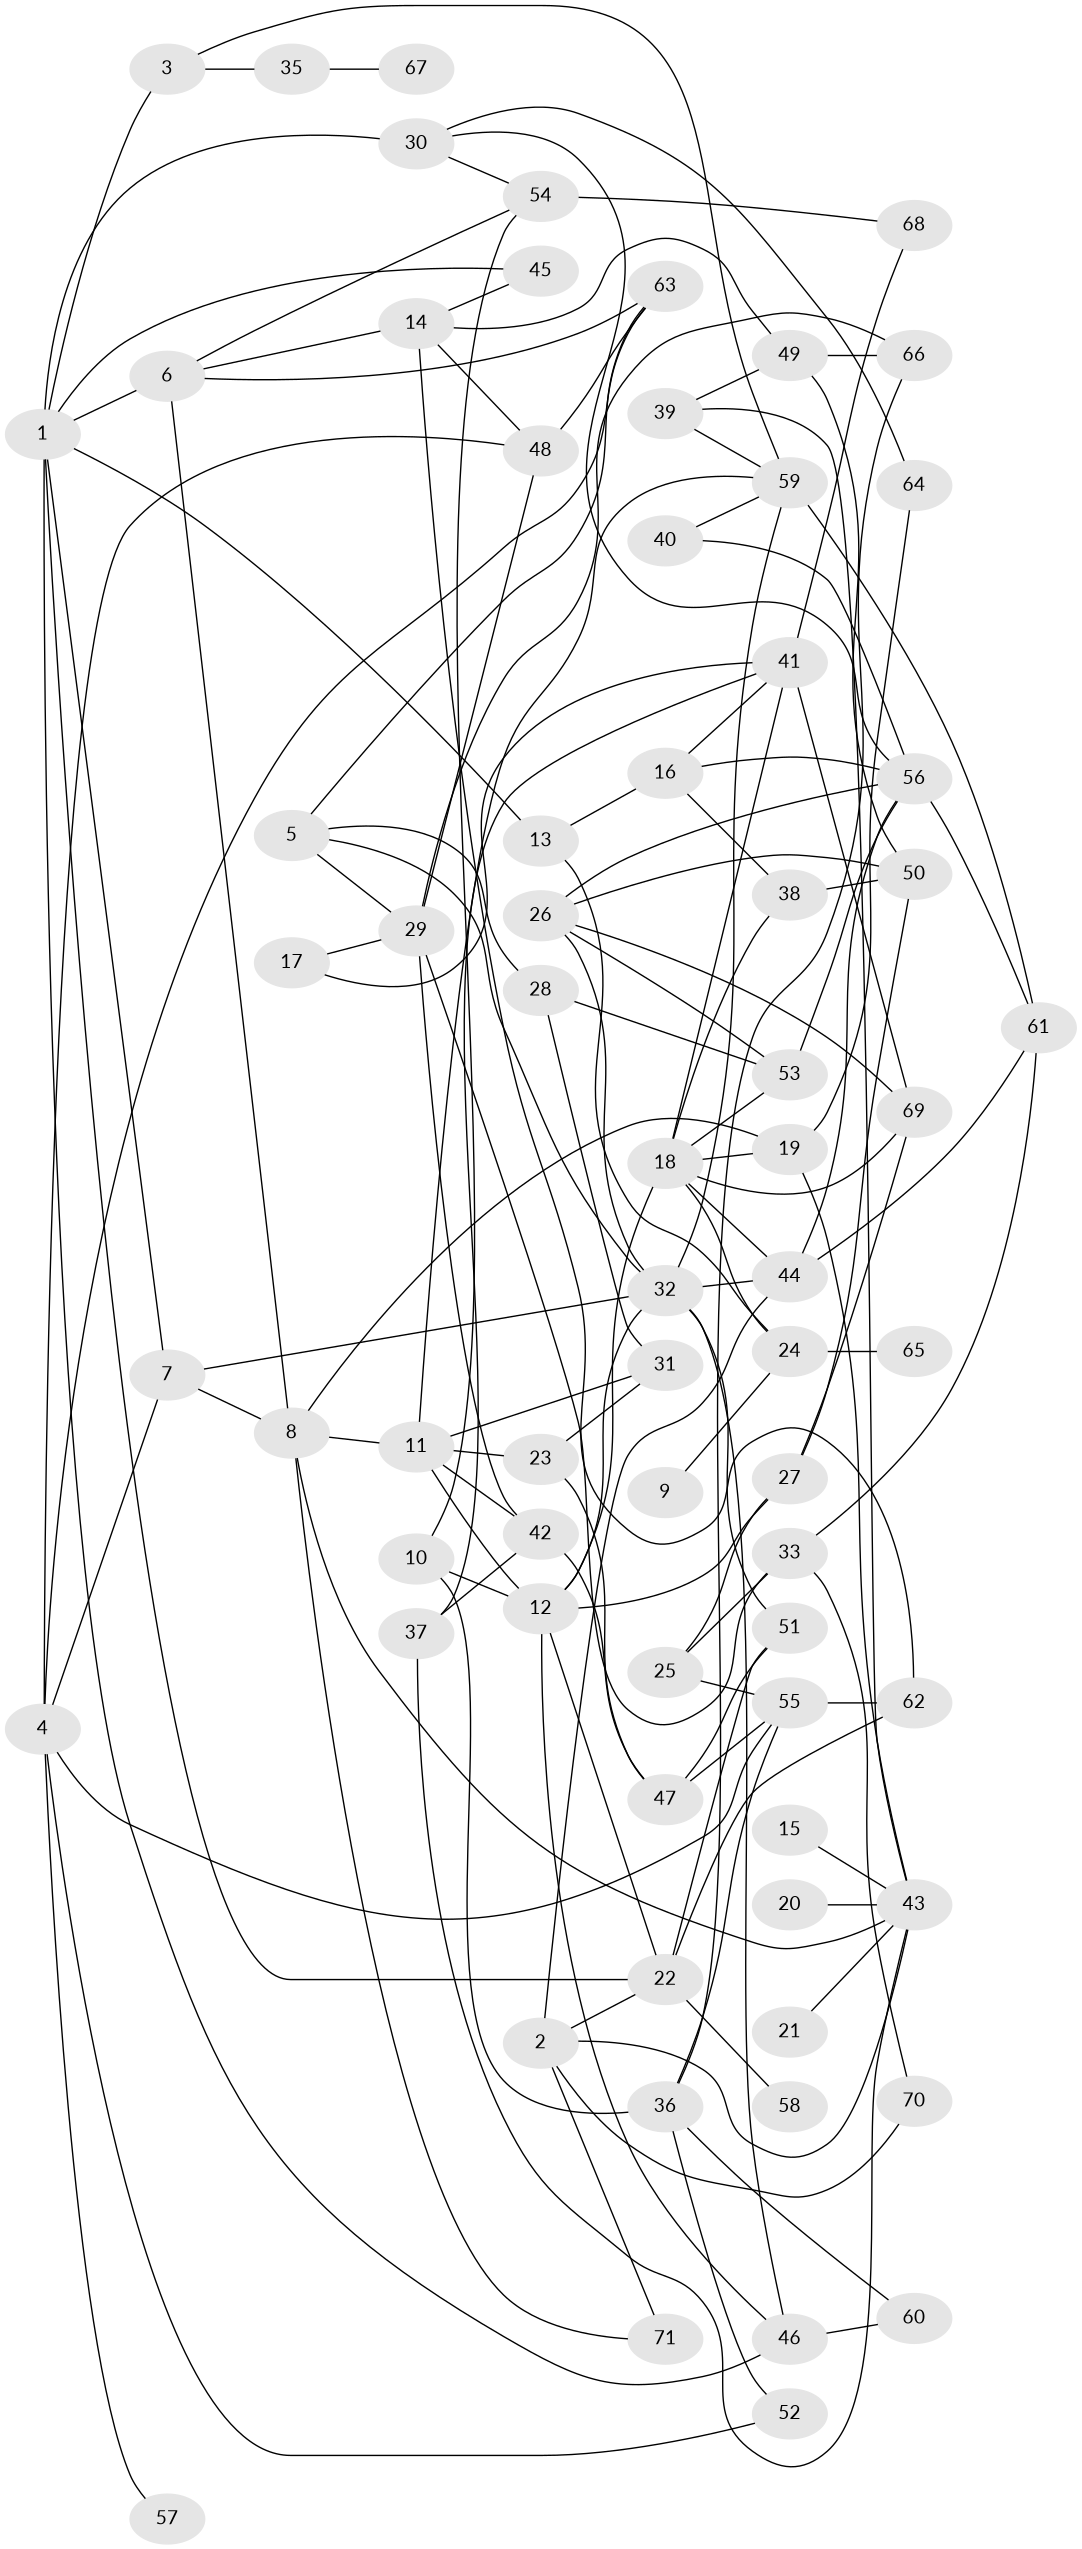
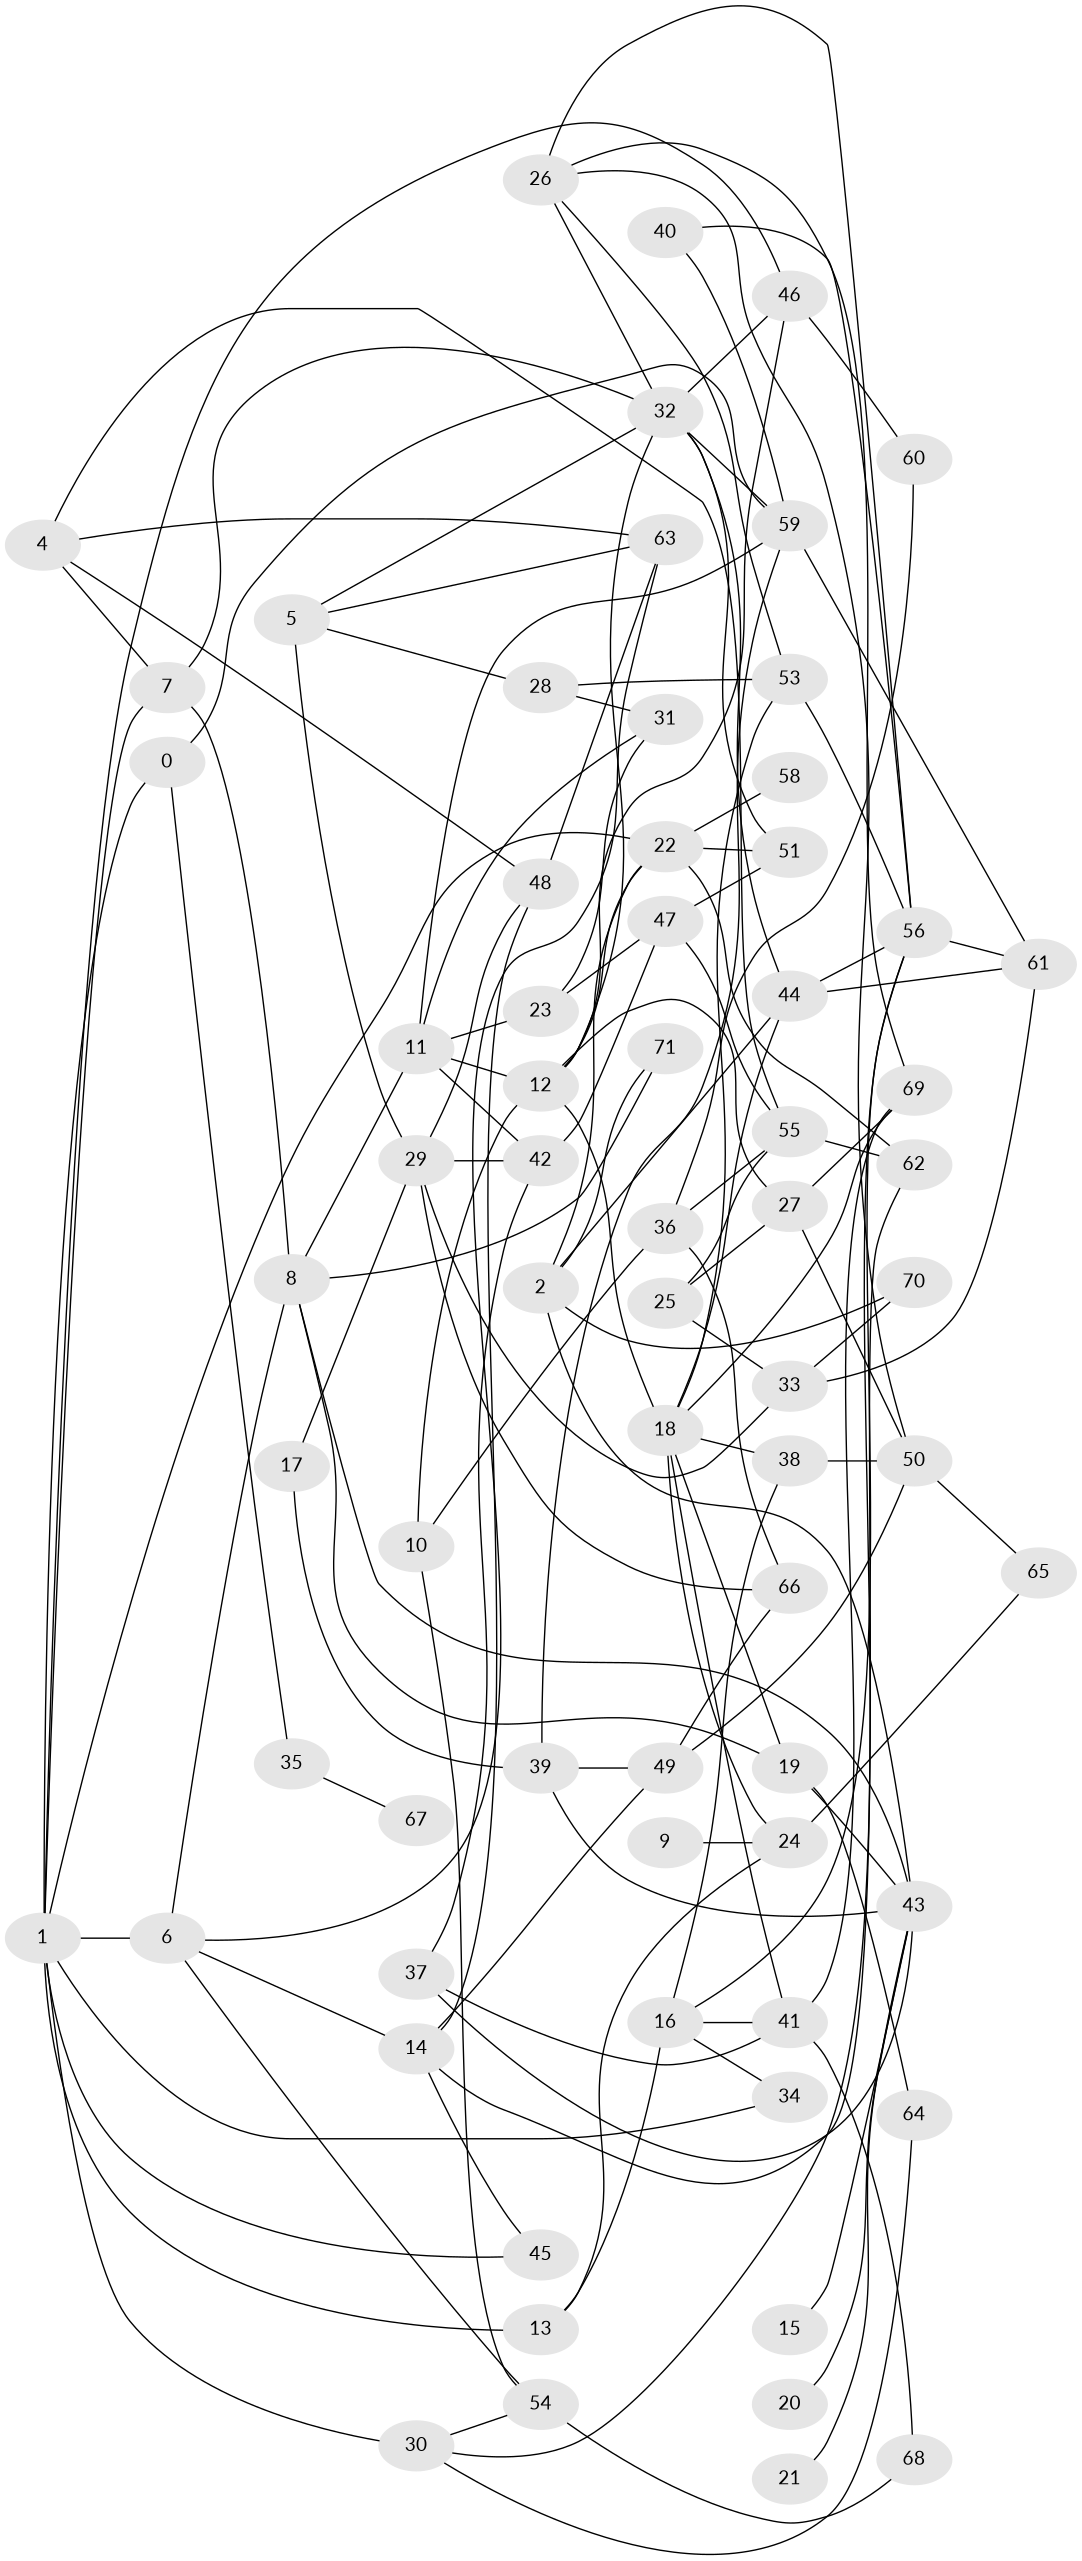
(167, 69) -> (167, 762)
(529, 732) -> (343, 1677)
none -> (977, 1517)
none -> (790, 2097)
(790, 2414) -> none
(167, 2519) -> none
